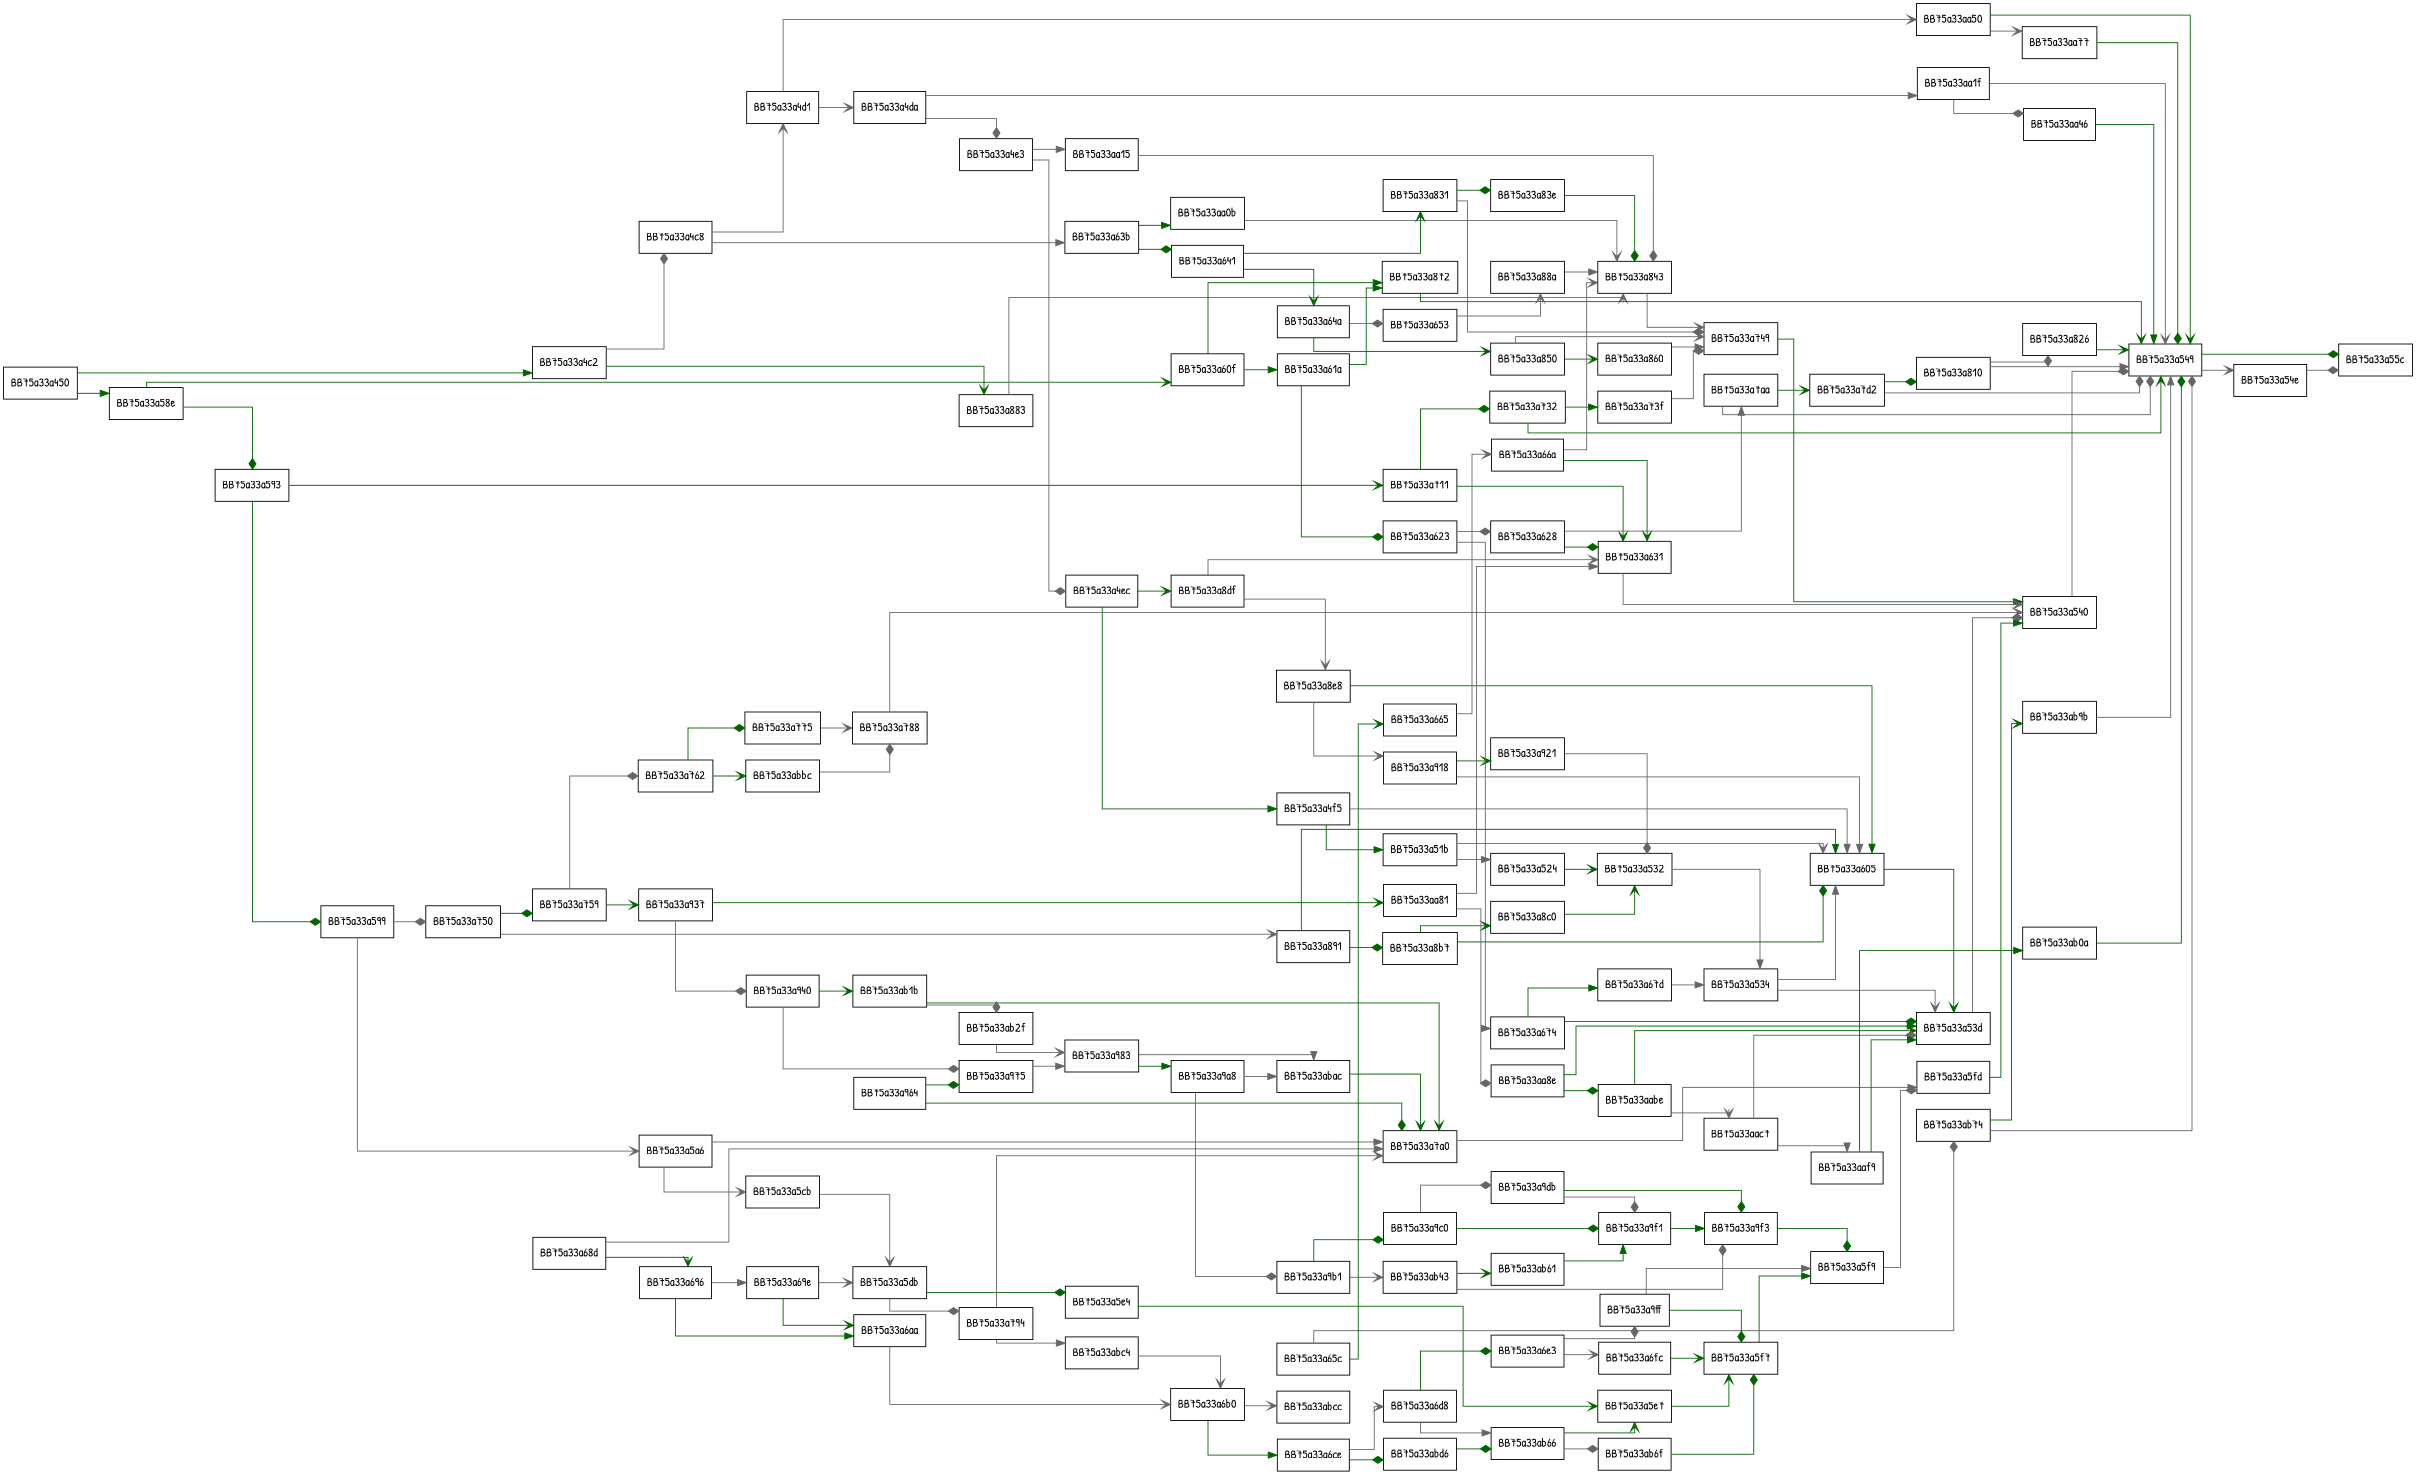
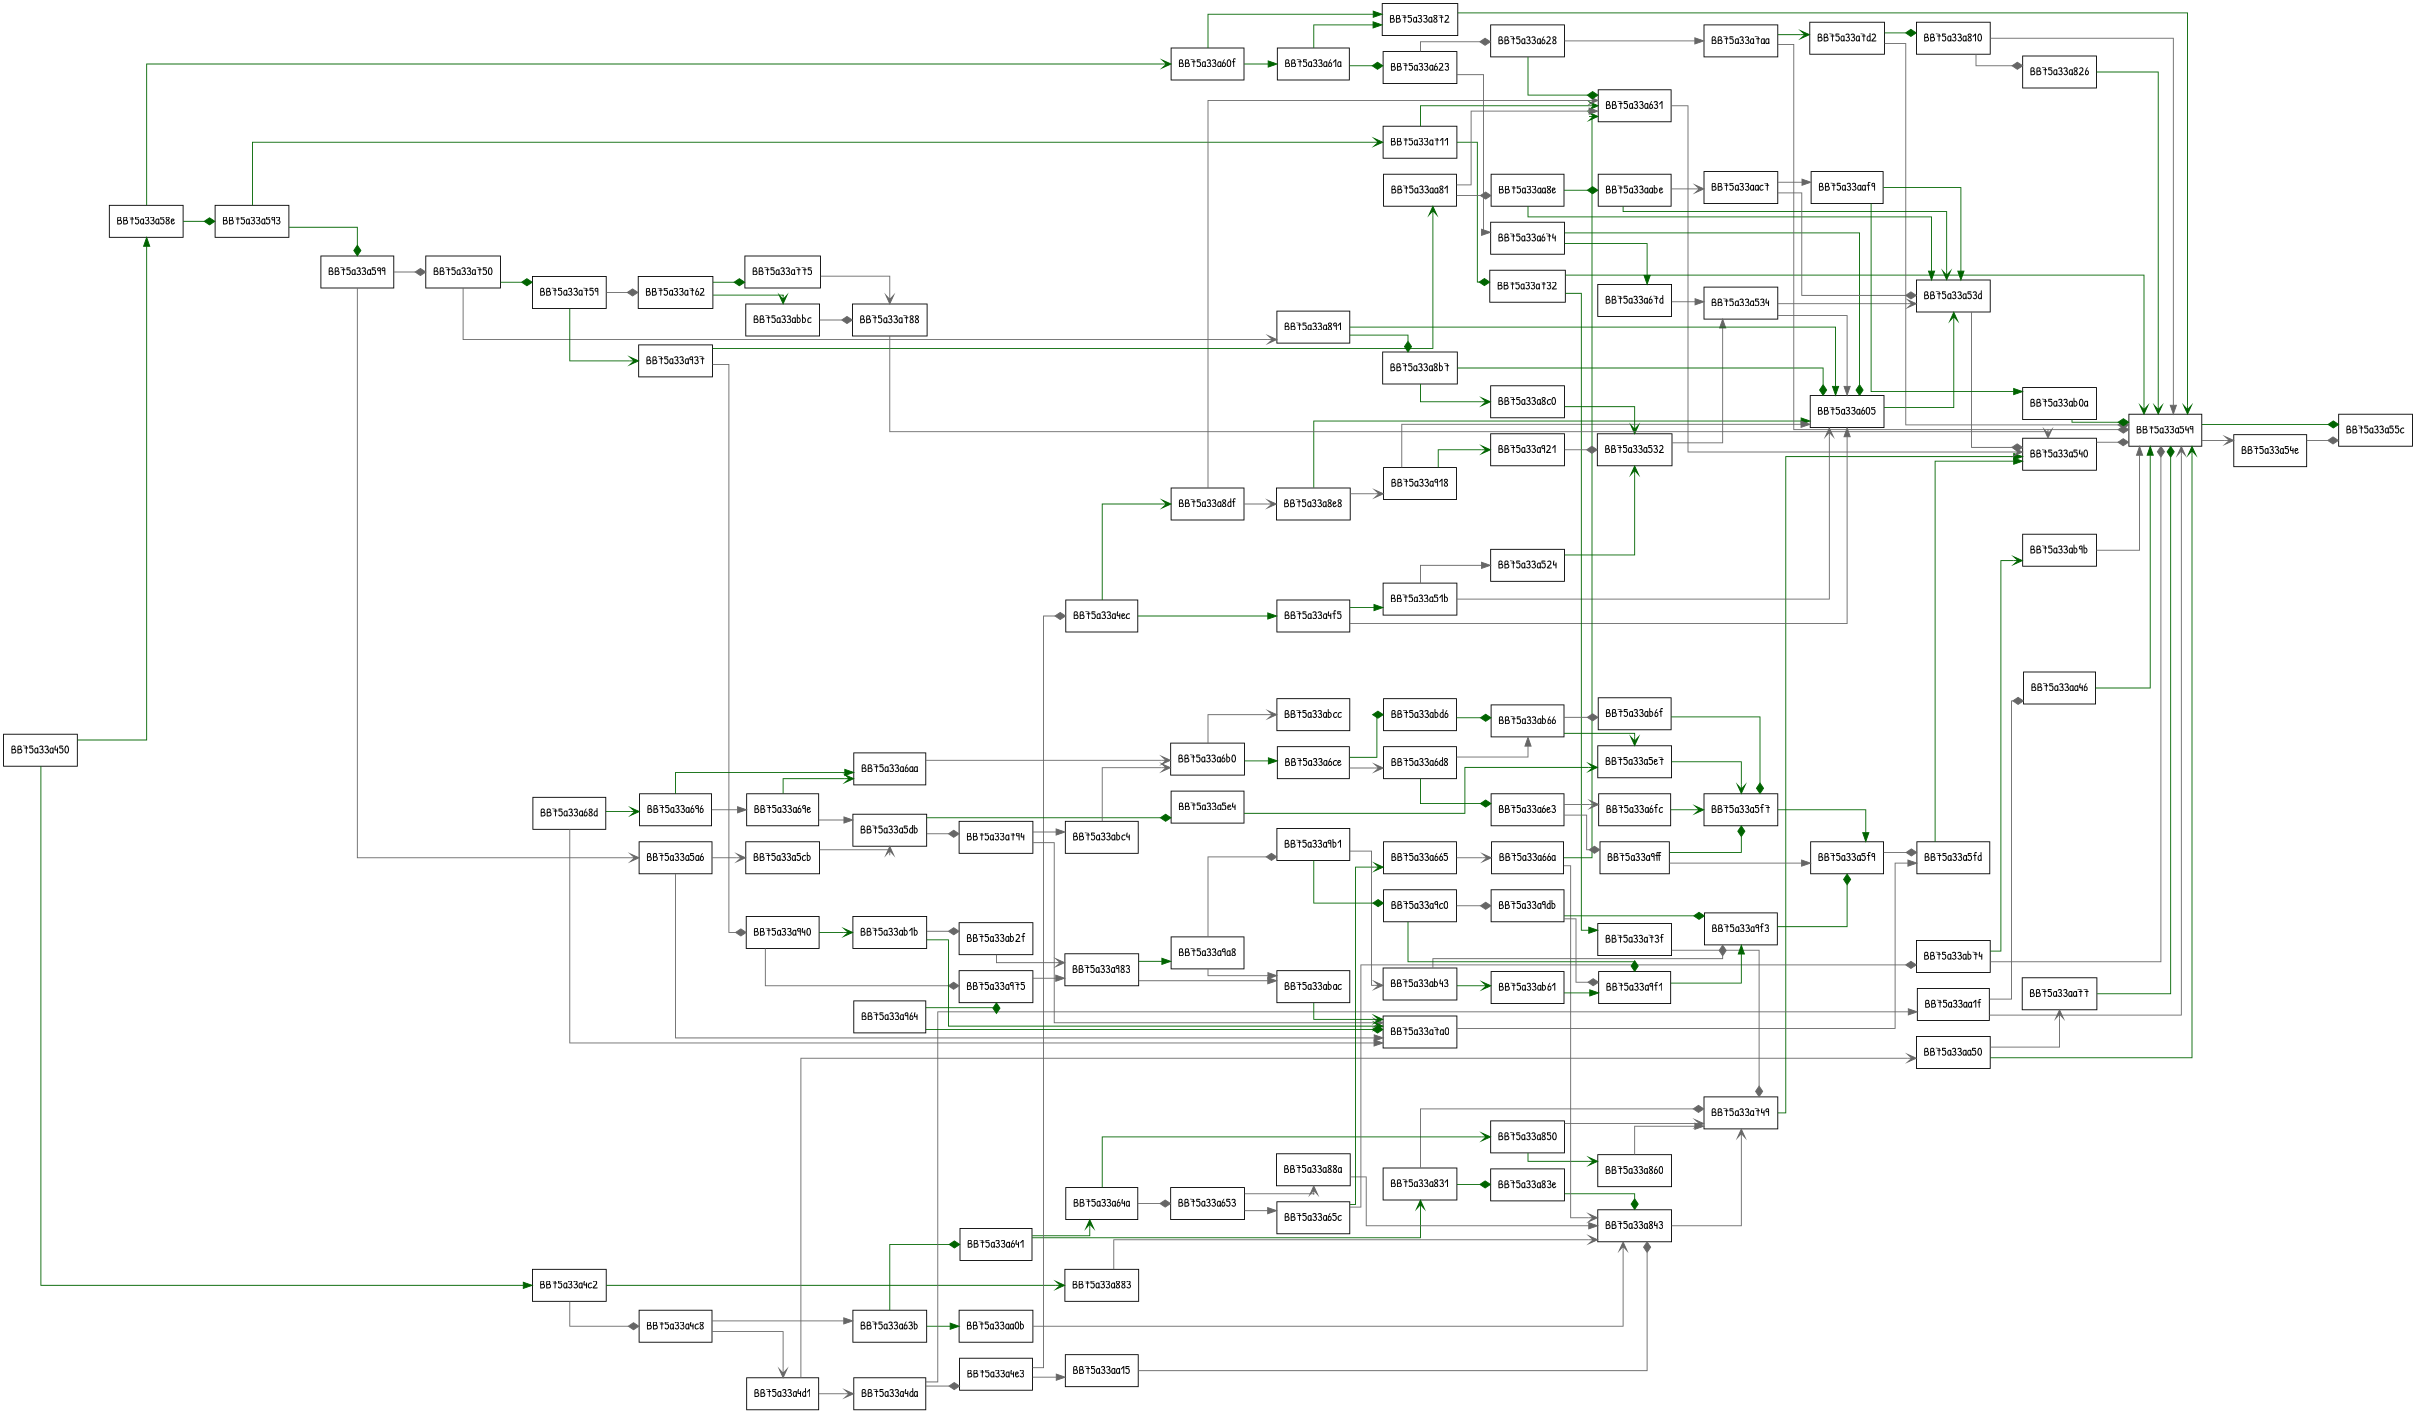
(1735, 1021) -> (1788, 233)
none -> (1256, 1211)
(831, 1283) -> (831, 820)
